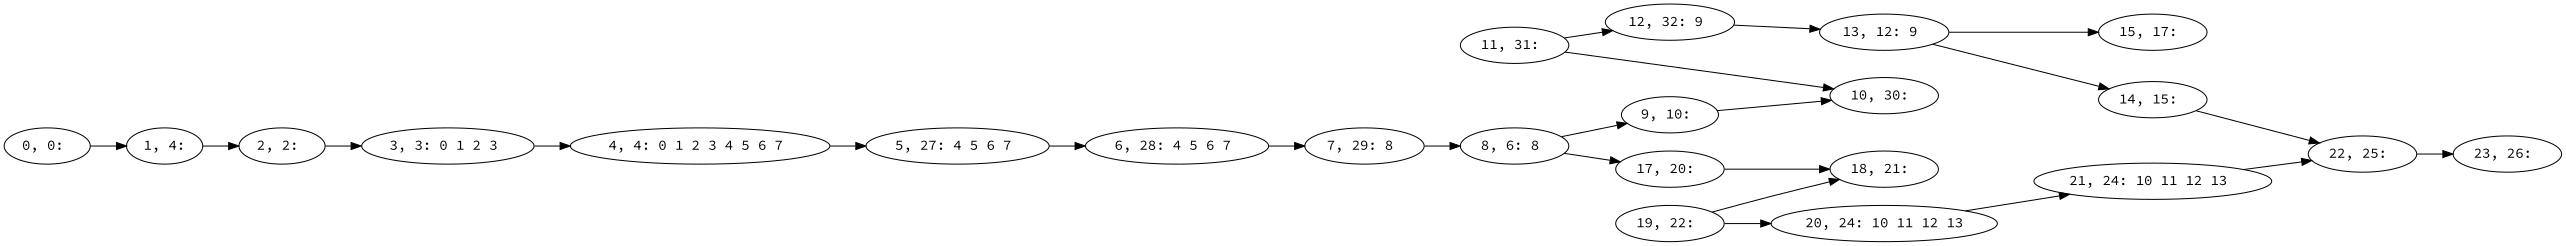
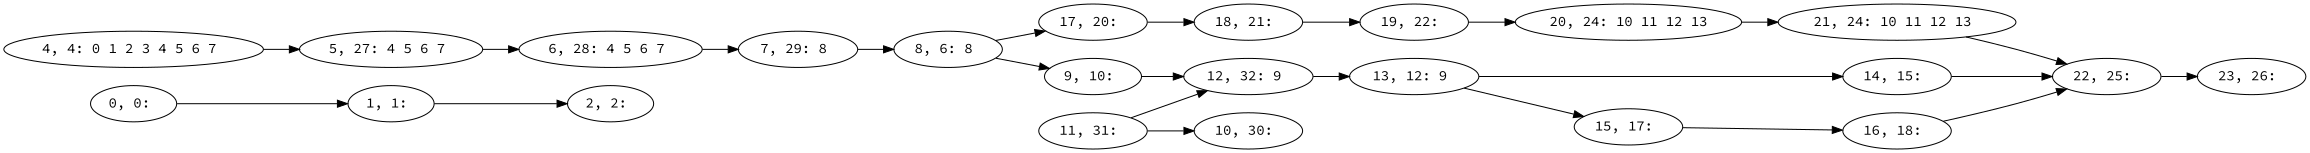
(1769, 106) -> (1157, 77)
none -> (1897, 131)
(165, 146) -> (391, 104)
(448, 146) -> none
(1771, 196) -> (1326, 22)
